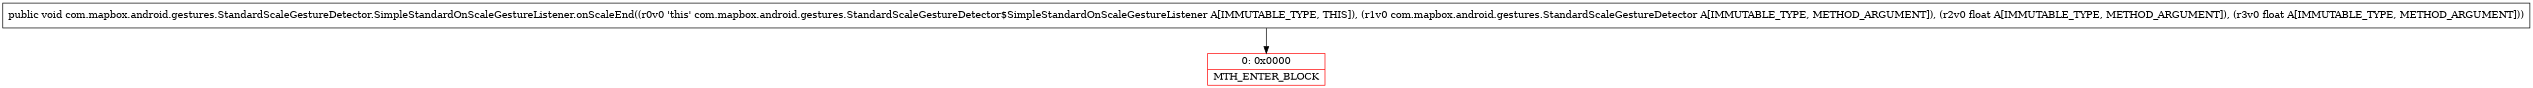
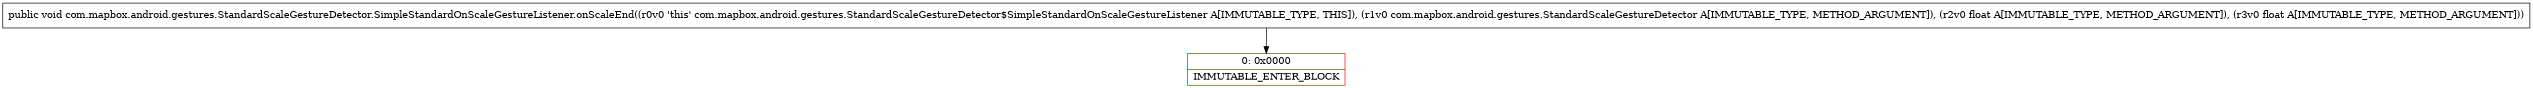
(1266, 77) -> (1266, 77)
